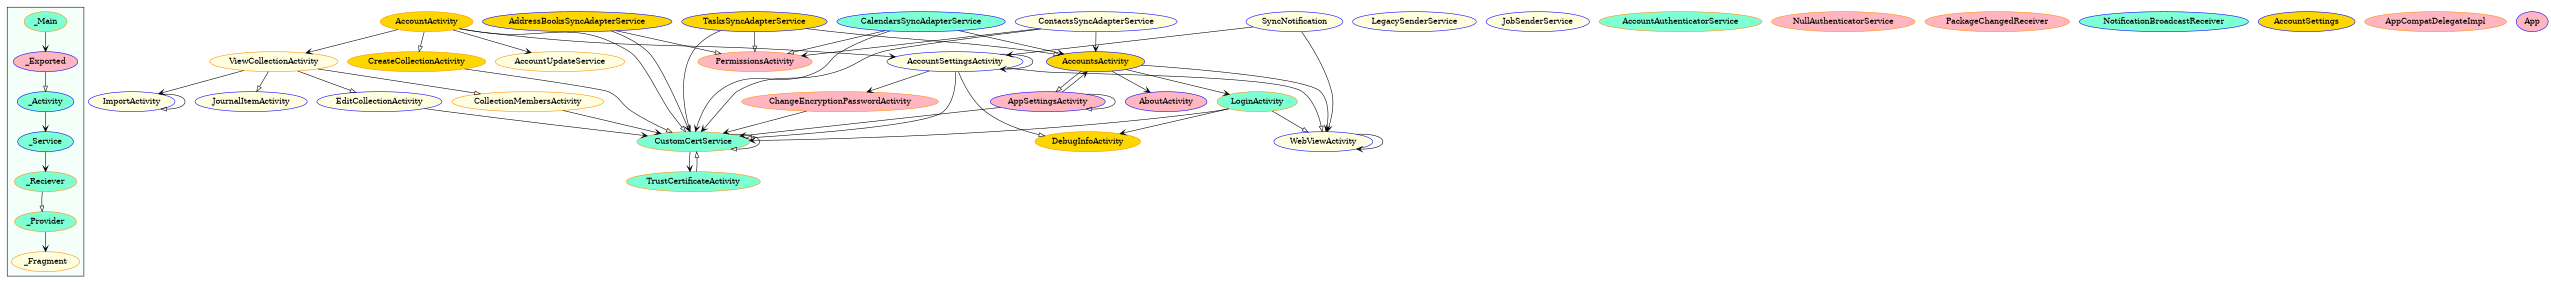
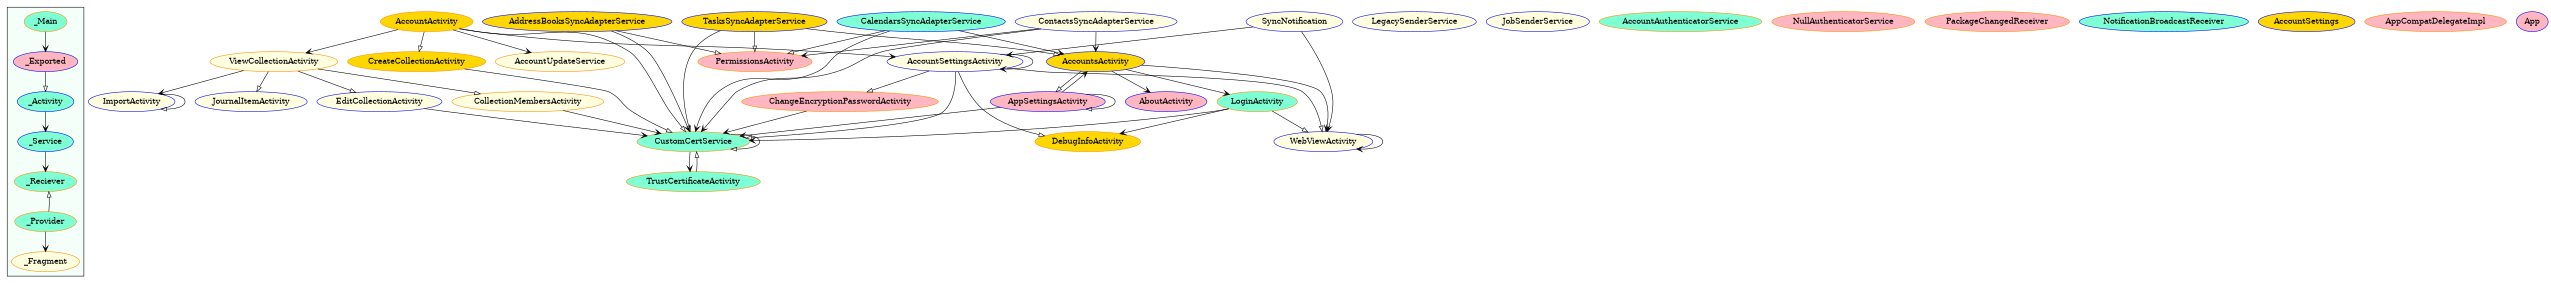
(901, 81) -> (901, 81)
(42, 199) -> (49, 204)
